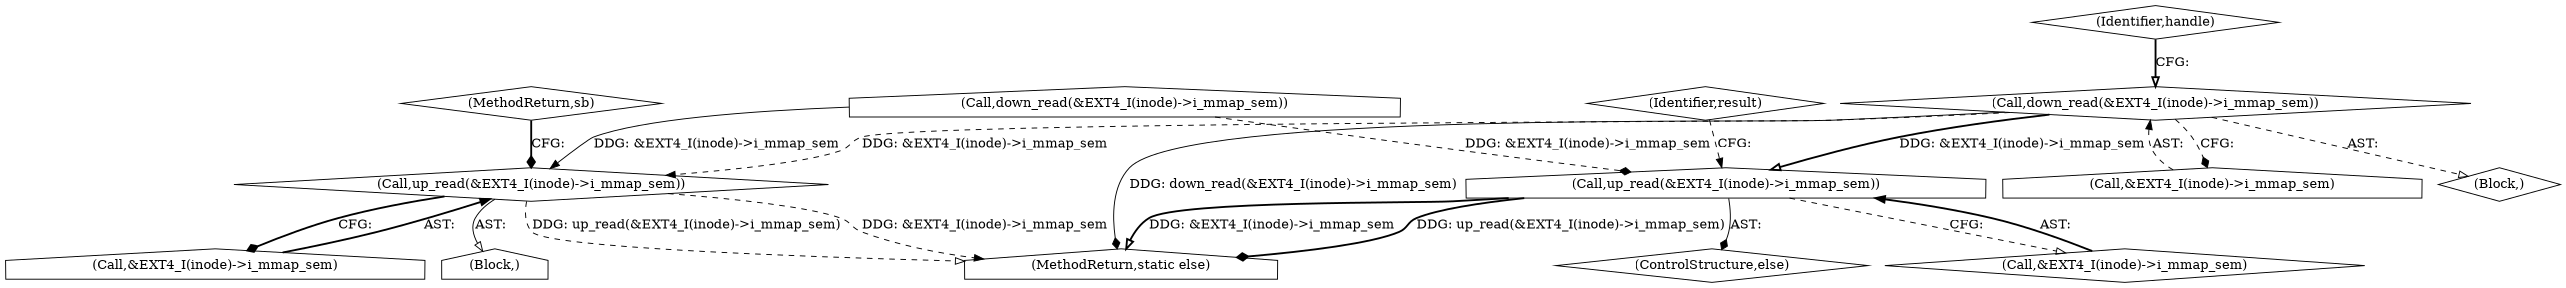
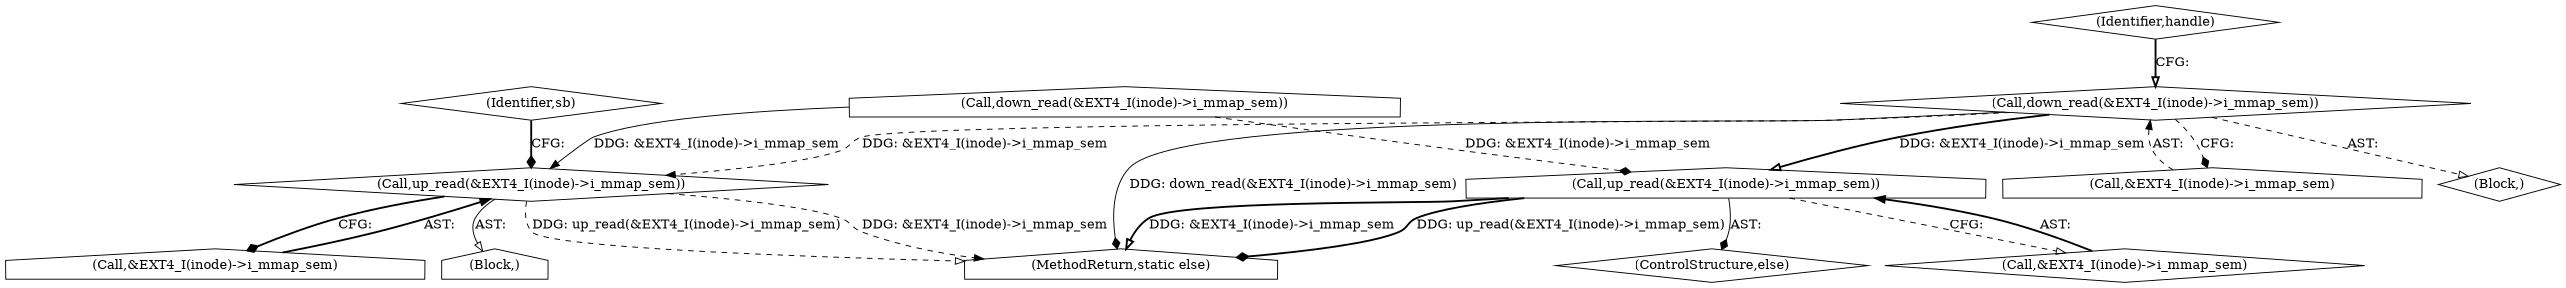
(531, 103) -> (531, 103)
(1705, 103) -> none
